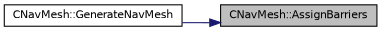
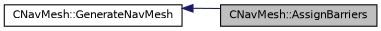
(196, 23) -> (207, 8)
